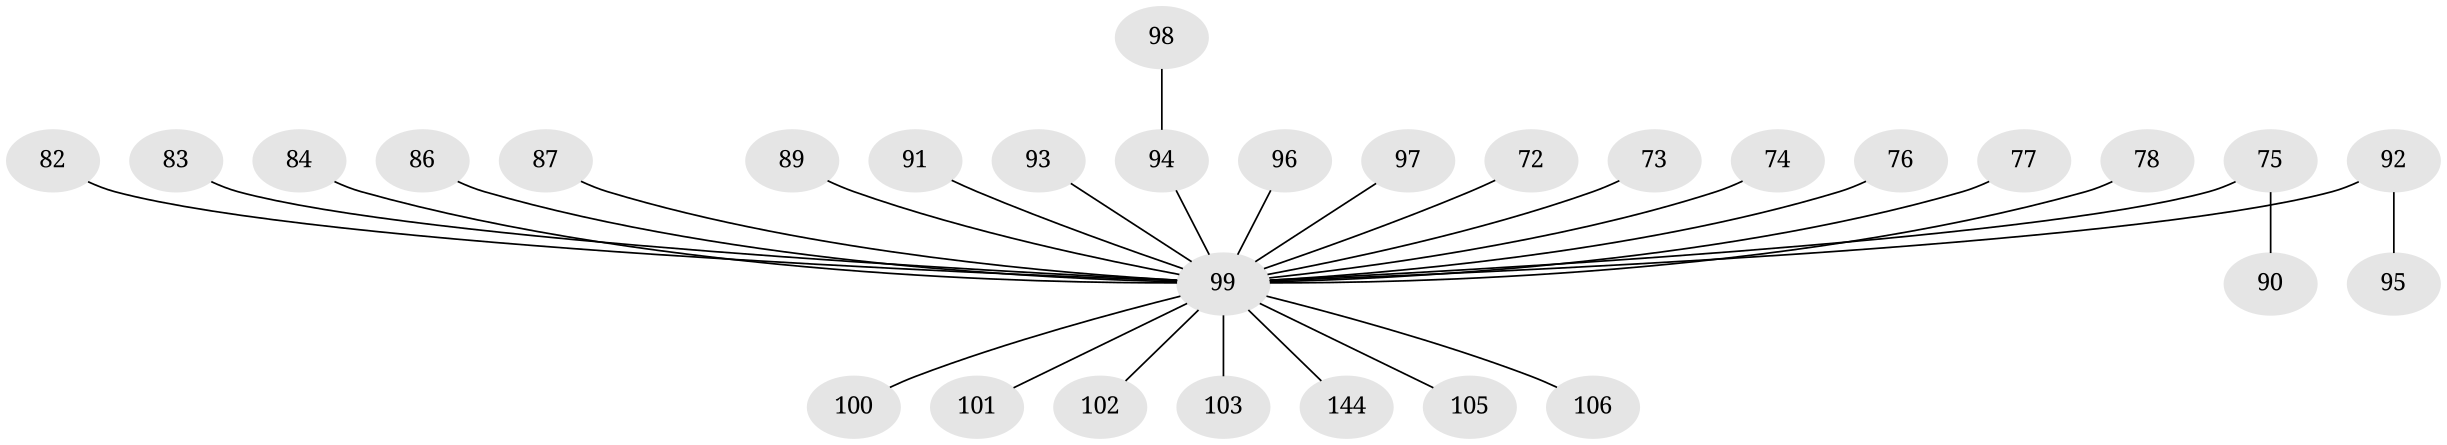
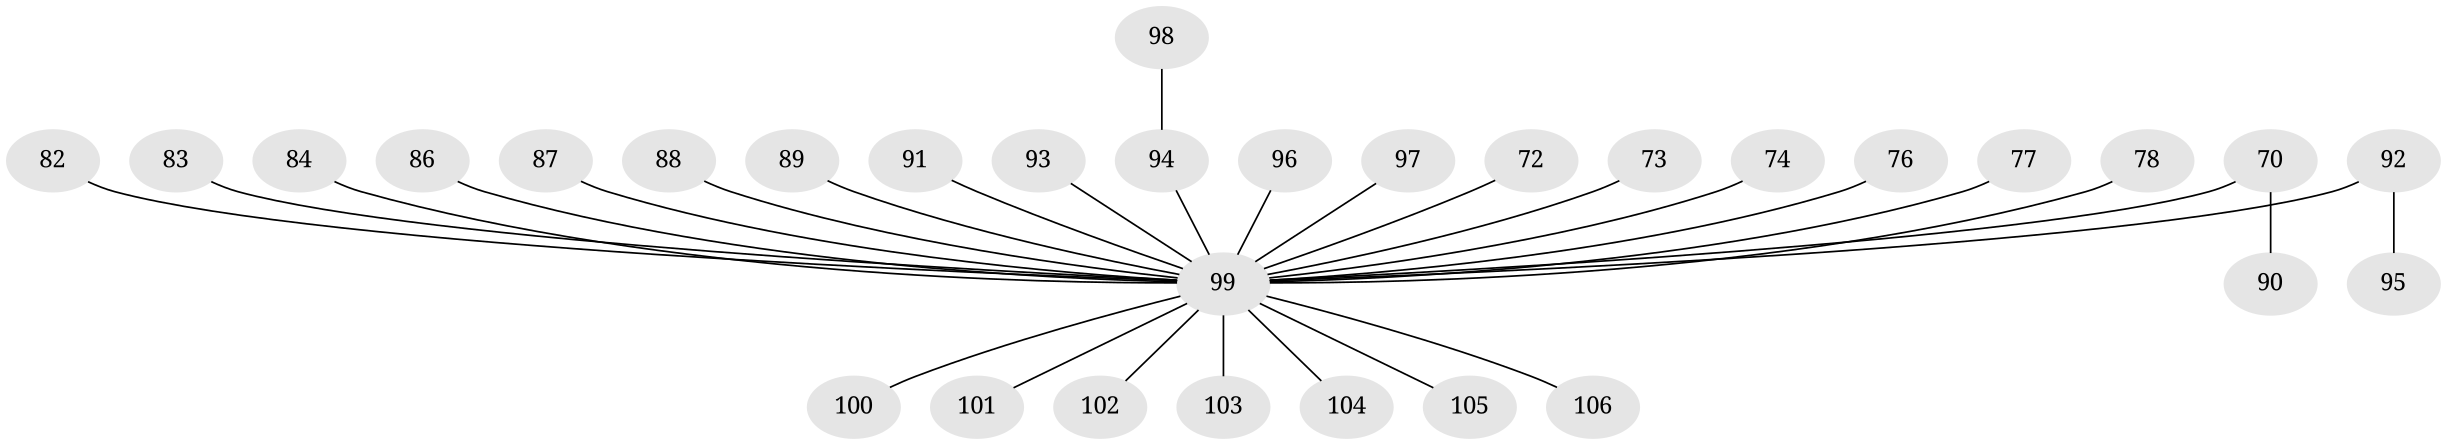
none -> (669, 161)
(2271, 161) -> (2271, 161)
(1347, 407) -> (1347, 407)
